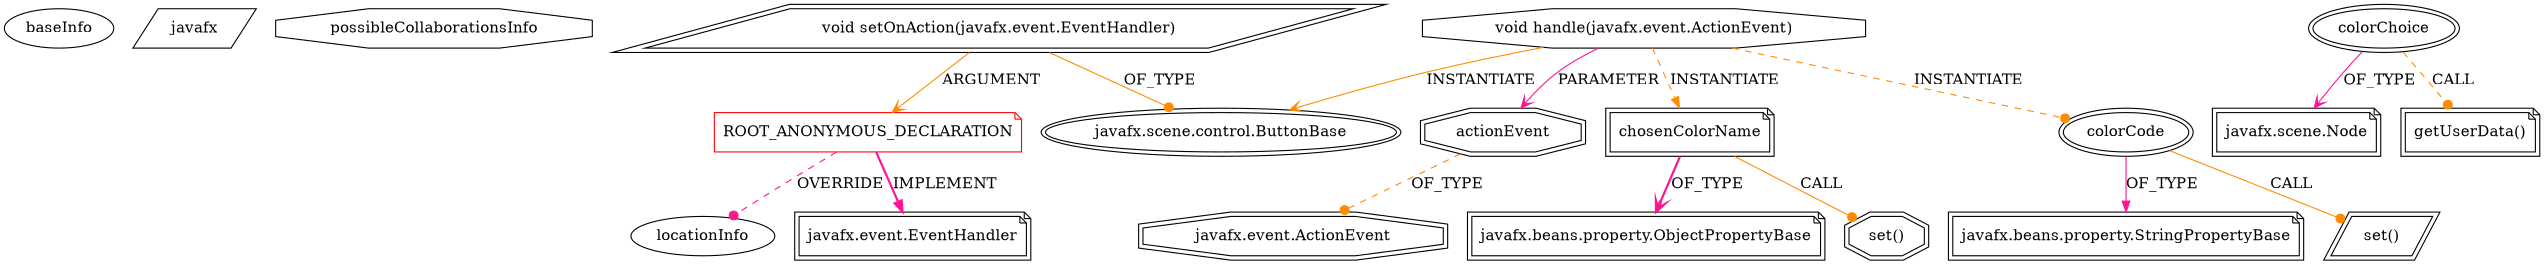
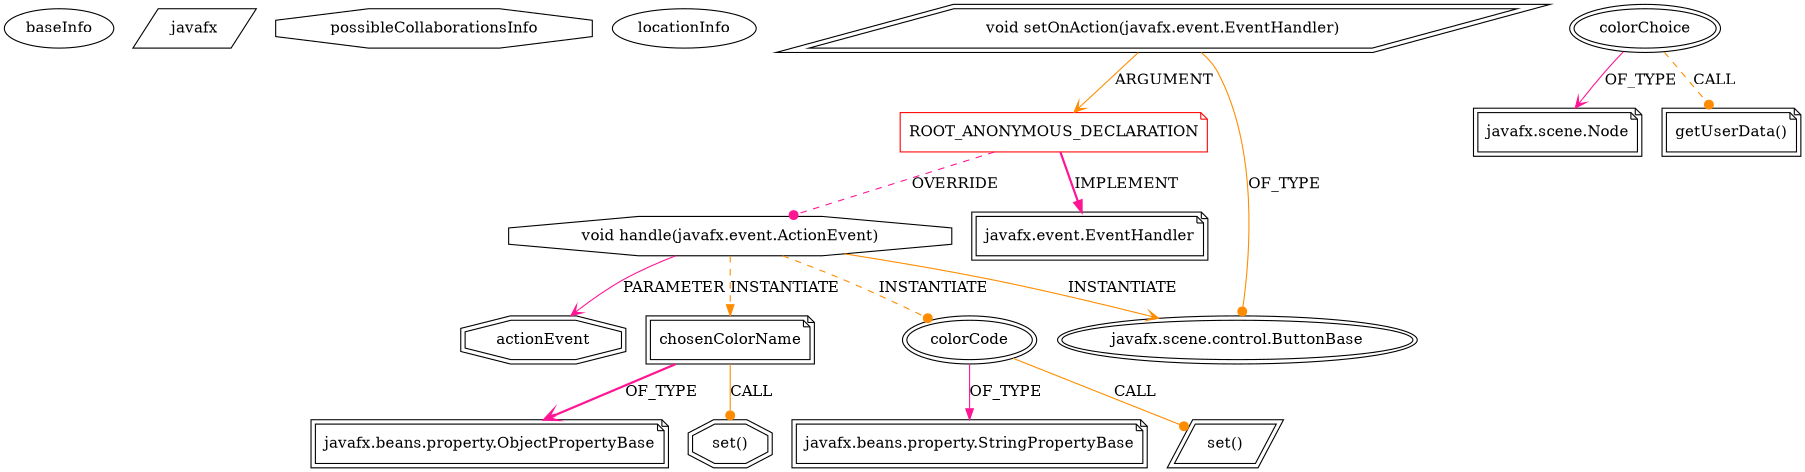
(787, 182) -> (896, 183)
(1293, 236) -> none
